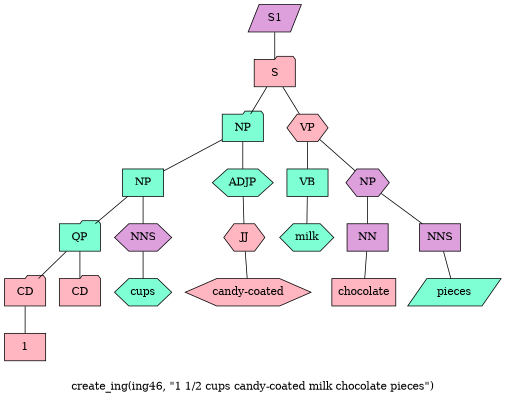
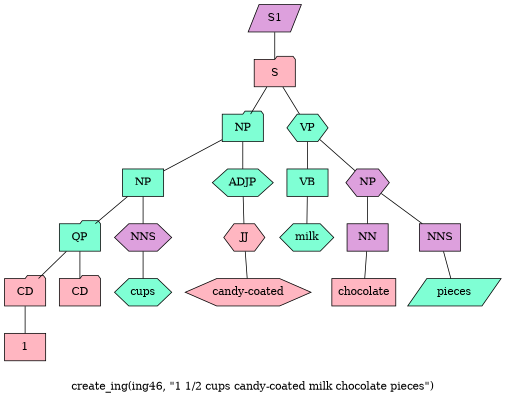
(307, 128) -> (307, 128)
